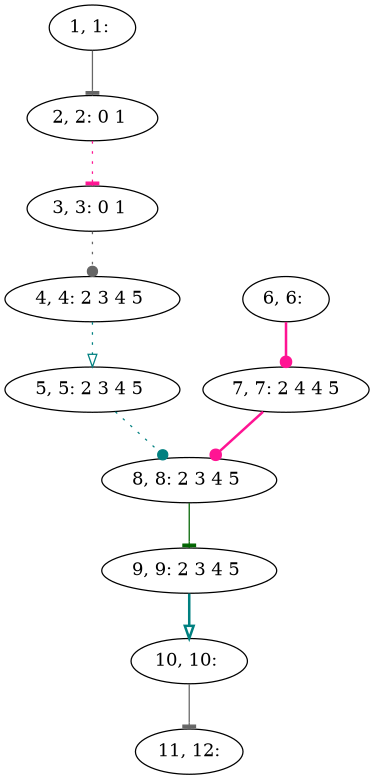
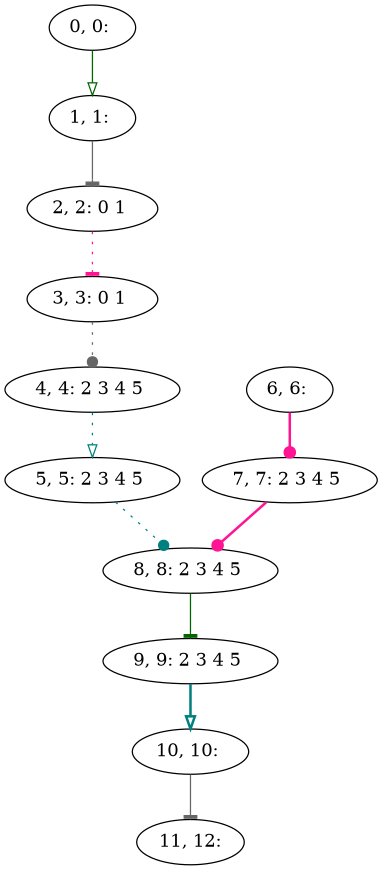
none -> (92, 28)
(286, 390) -> (290, 480)
